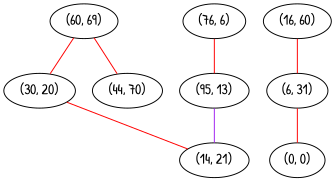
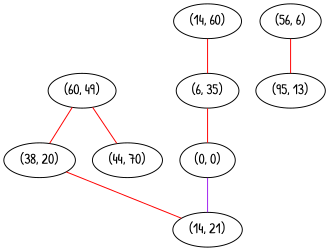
(84, 21) -> (82, 91)
(214, 21) -> (291, 21)
(297, 21) -> (208, 21)
(40, 91) -> (40, 160)
(297, 91) -> (208, 91)
(214, 126) -> (208, 195)
